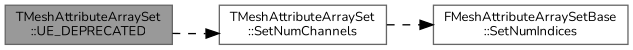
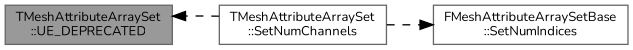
(189, 34) -> (202, 16)
